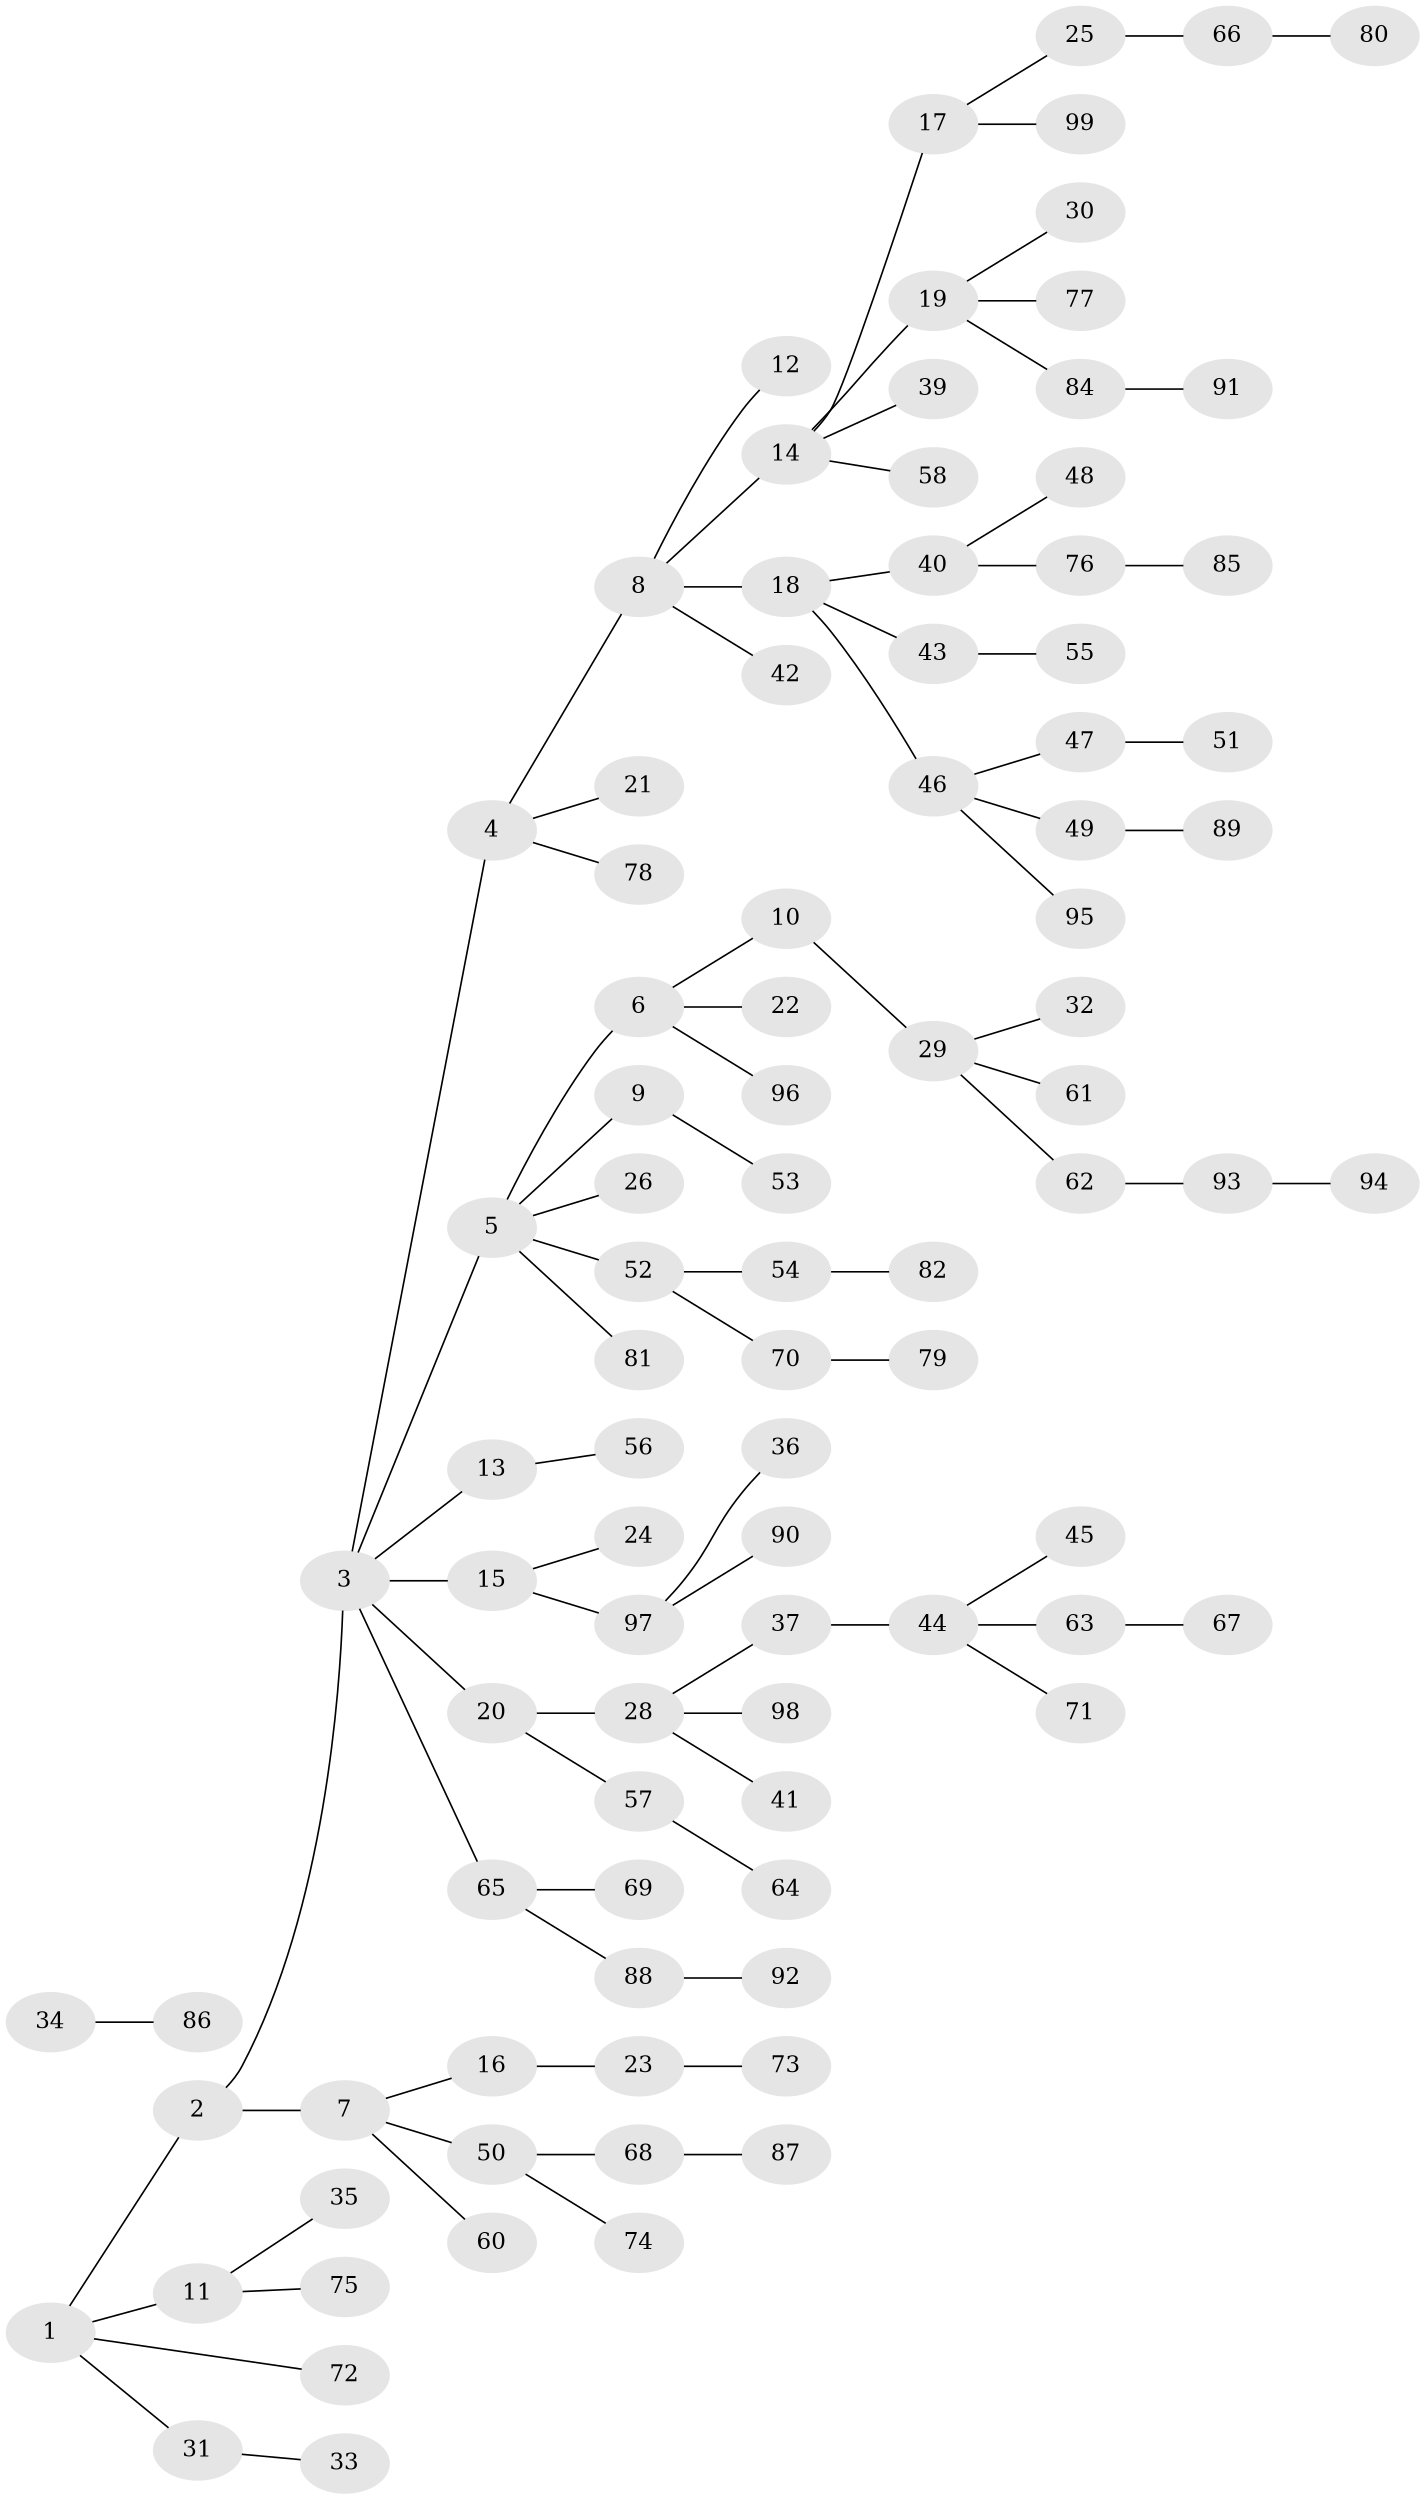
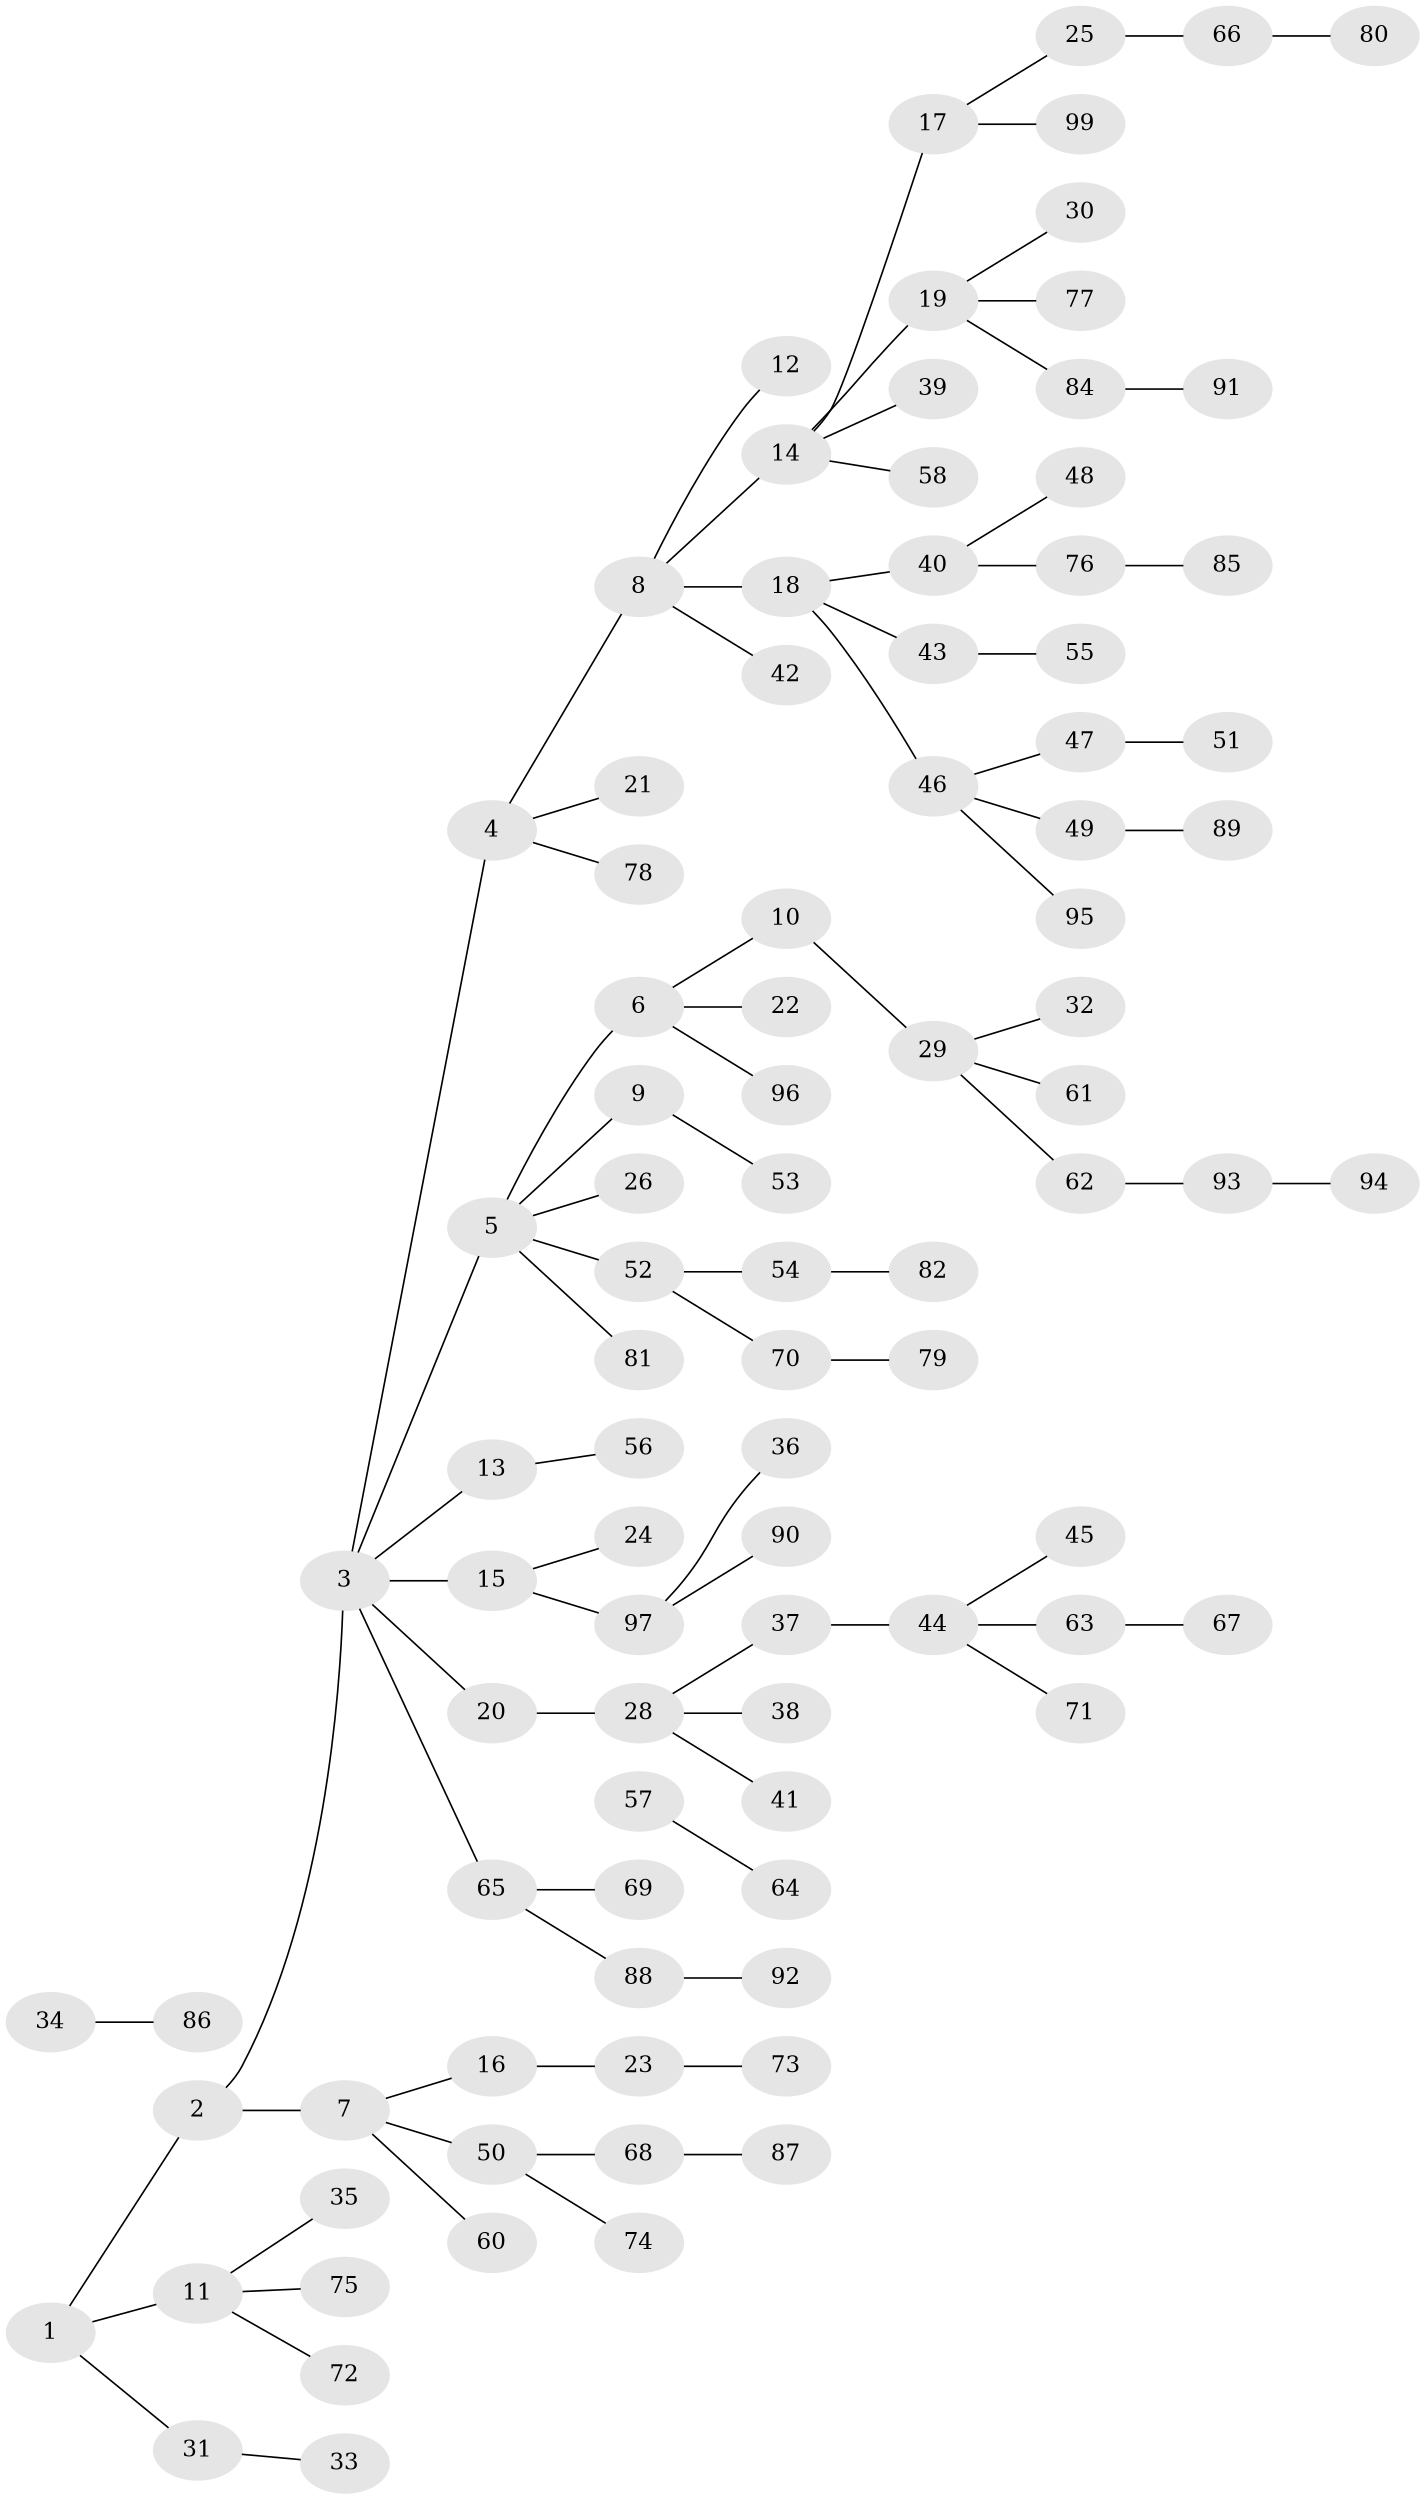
(786, 1713) -> (786, 1713)
(566, 1757) -> none
(198, 2354) -> (271, 2334)
